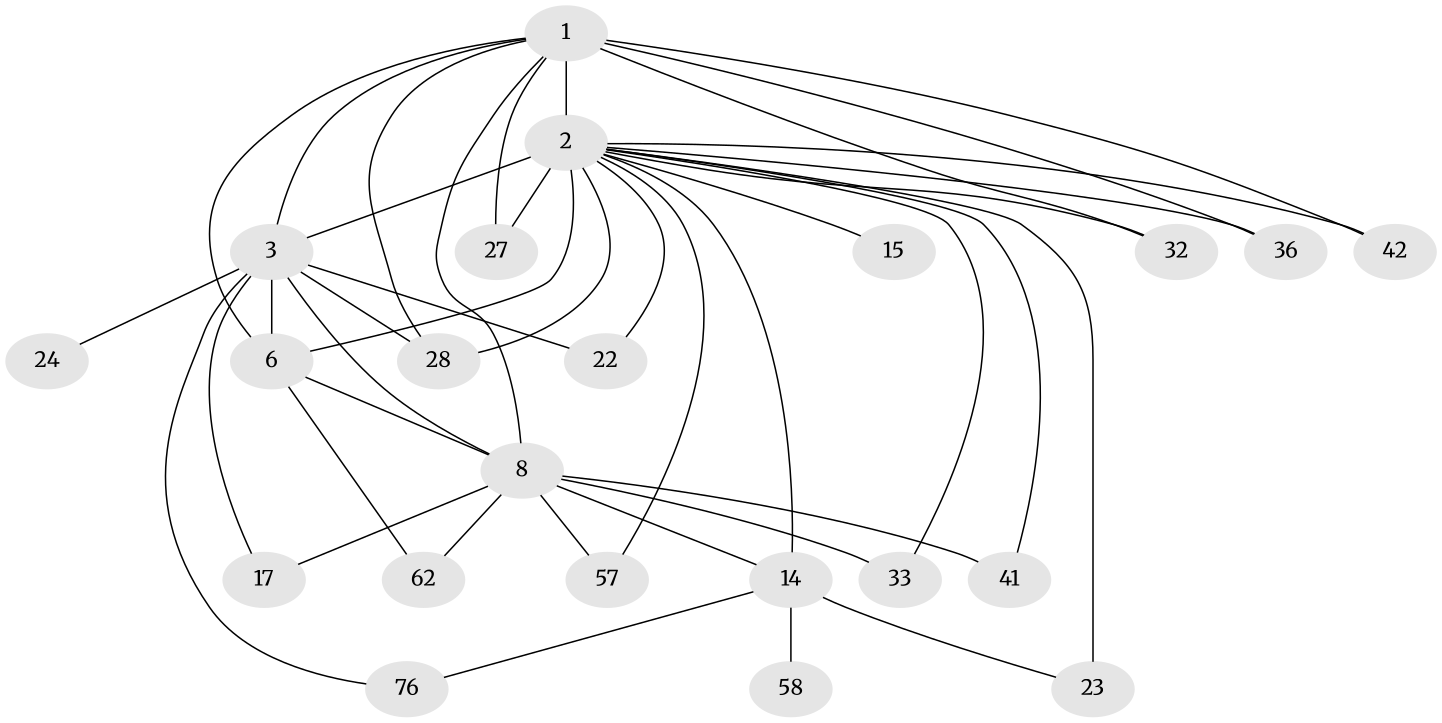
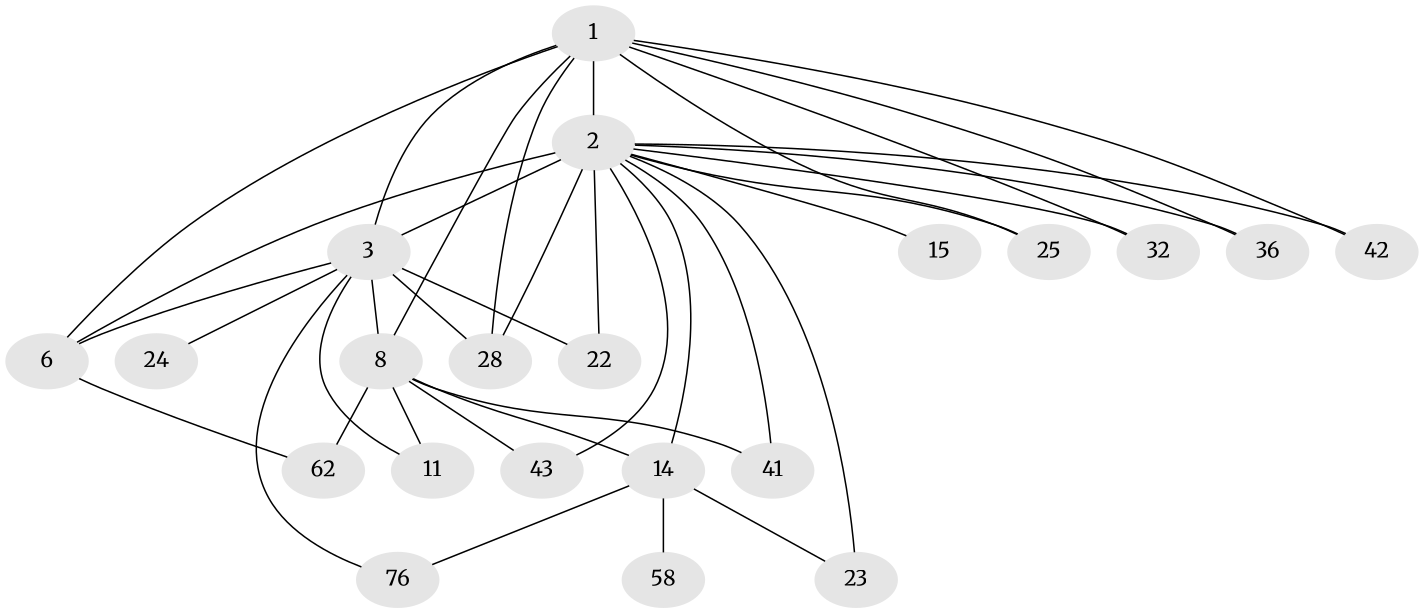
(496, 252) -> (1049, 252)
(397, 416) -> none
(264, 580) -> (433, 471)
(607, 580) -> none
(900, 580) -> (542, 471)
